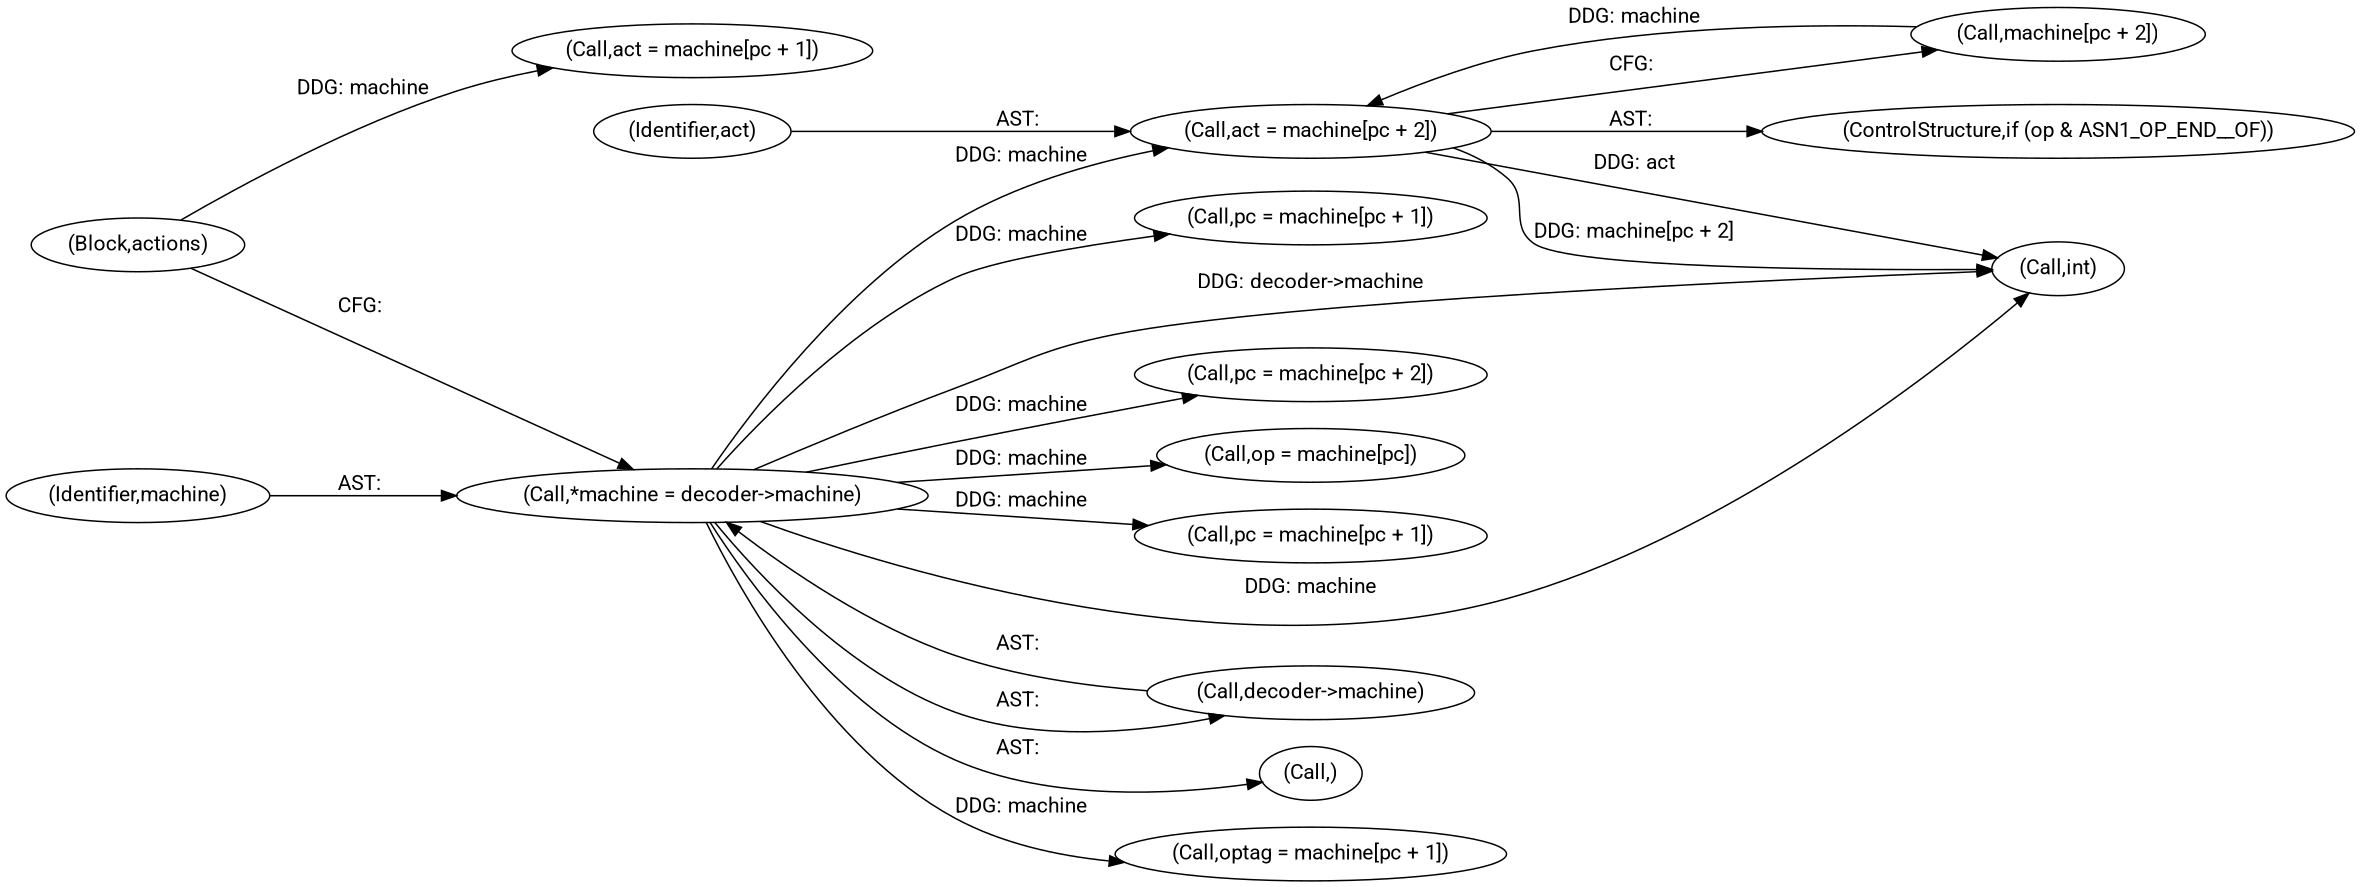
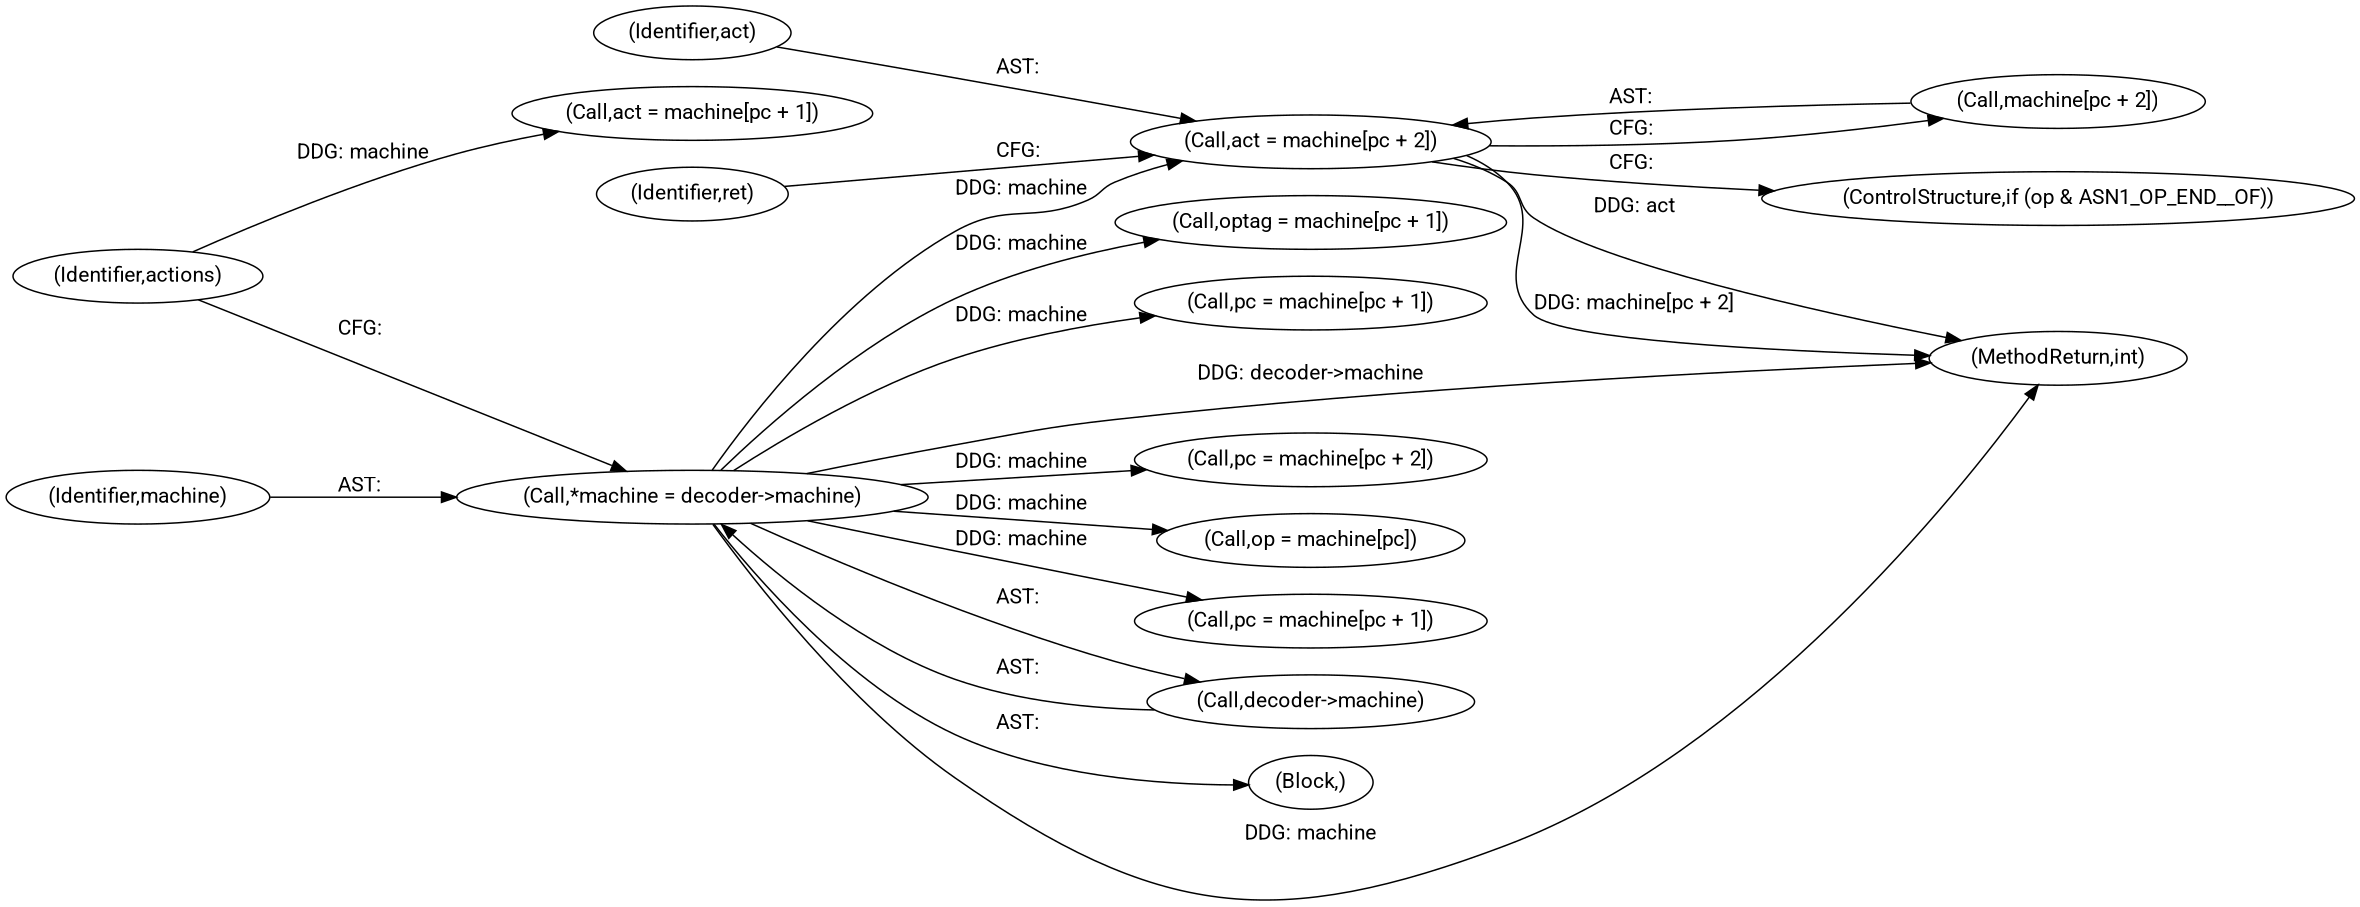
(1634, 17) -> (1634, 98)
(1634, 120) -> (1634, 163)
none -> (692, 194)
(138, 245) -> (138, 276)
(2058, 269) -> (2058, 358)
(1311, 773) -> (1311, 782)
